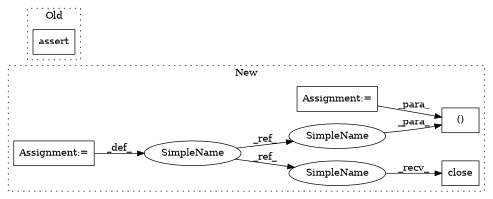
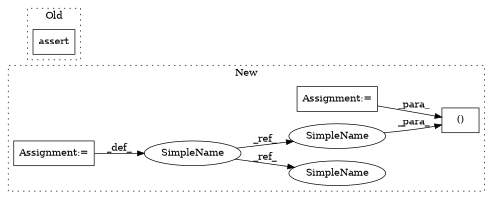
(460, 173) -> none
